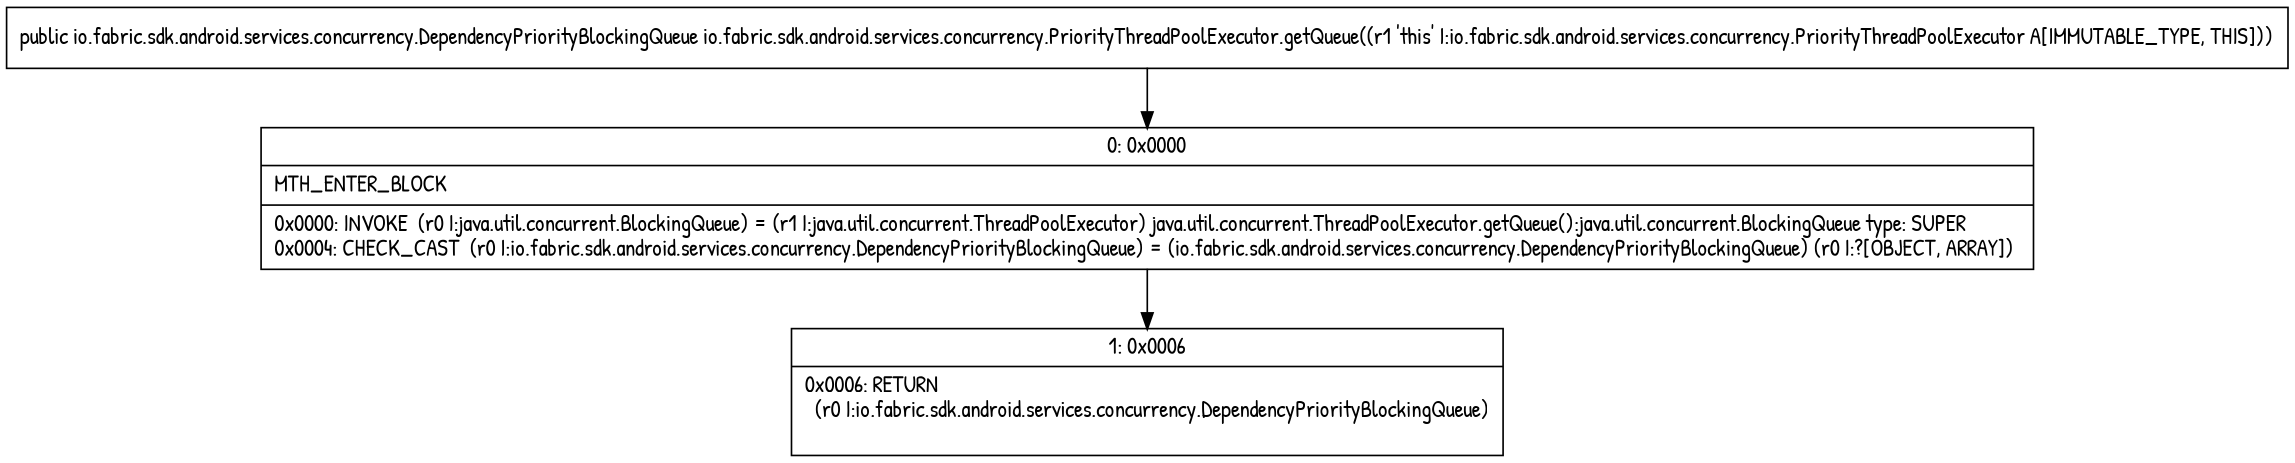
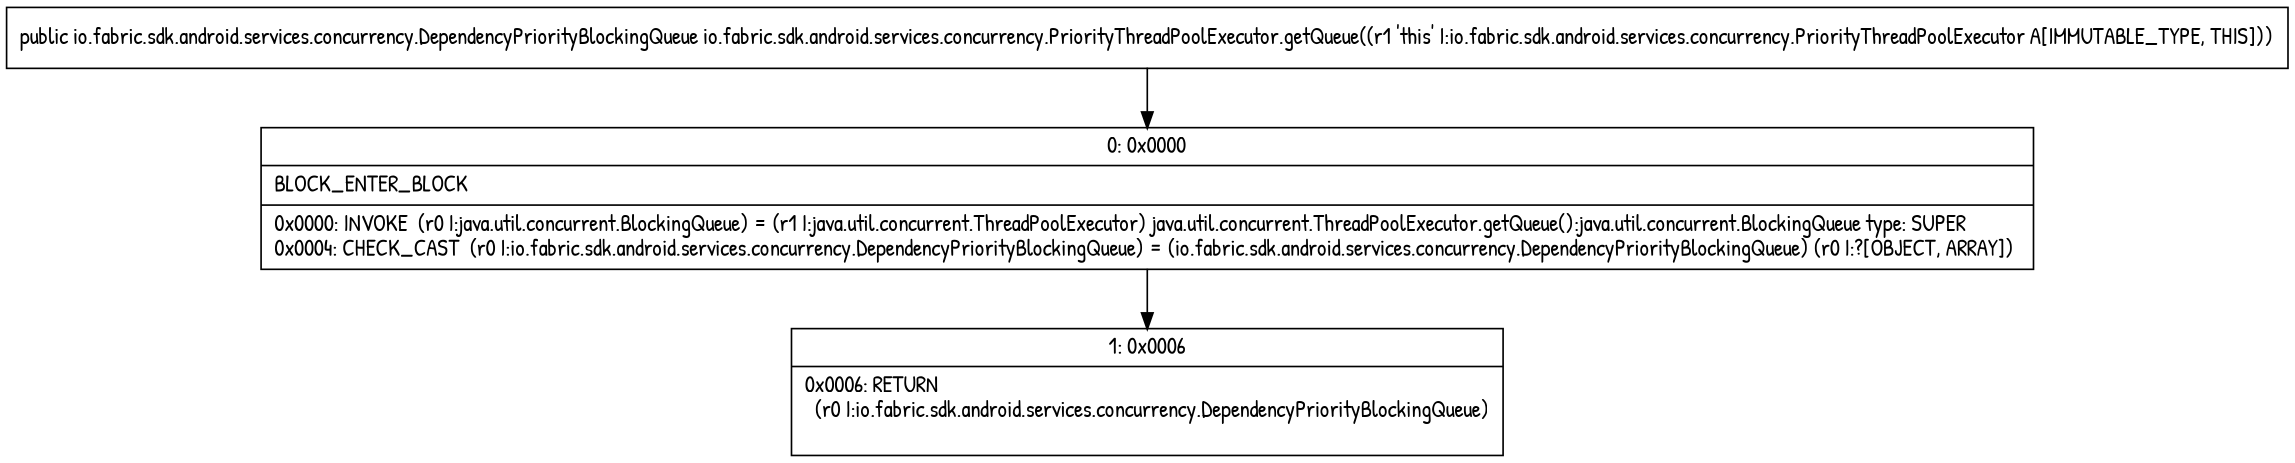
(362, 184) -> (371, 184)
